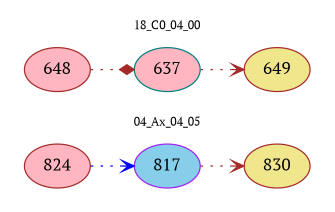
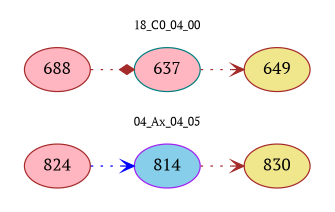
(57, 70) -> (57, 70)
(167, 166) -> (167, 166)
